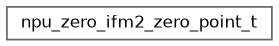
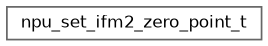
(139, 23) -> (134, 23)
